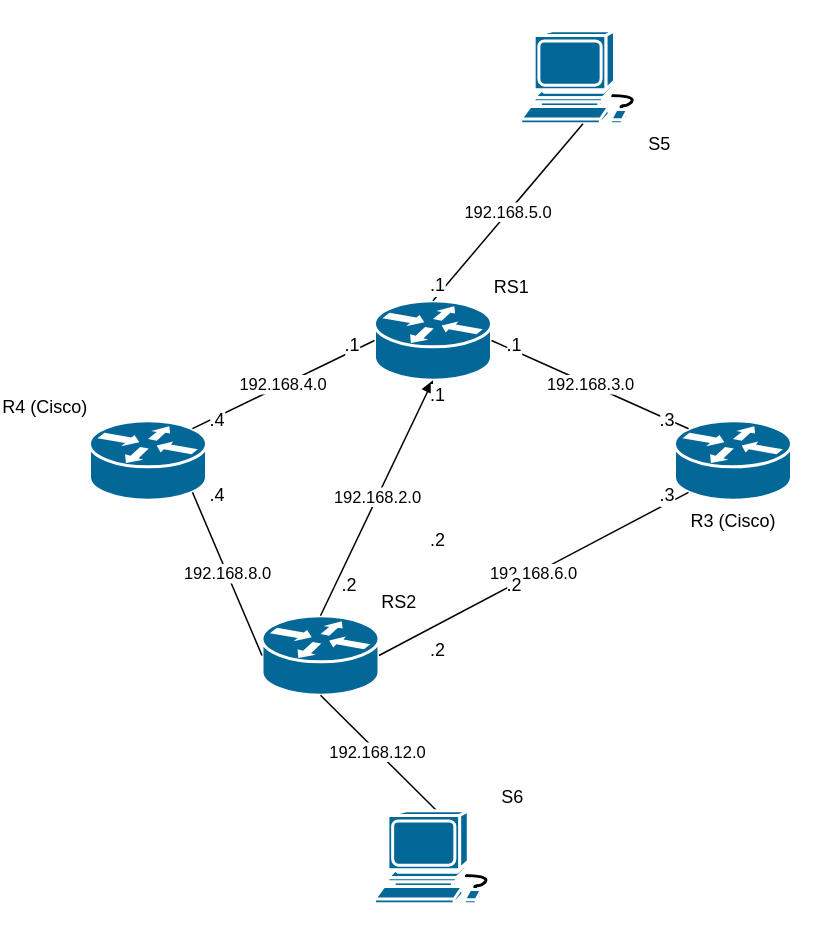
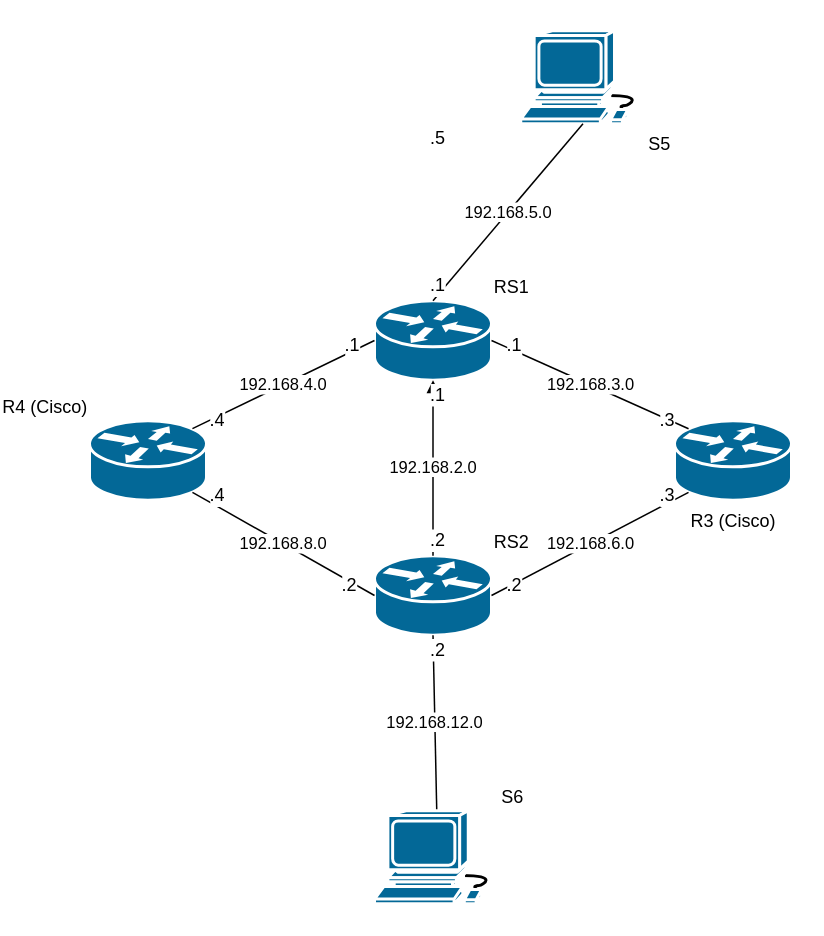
none -> (437, 139)
(320, 656) -> (433, 596)
